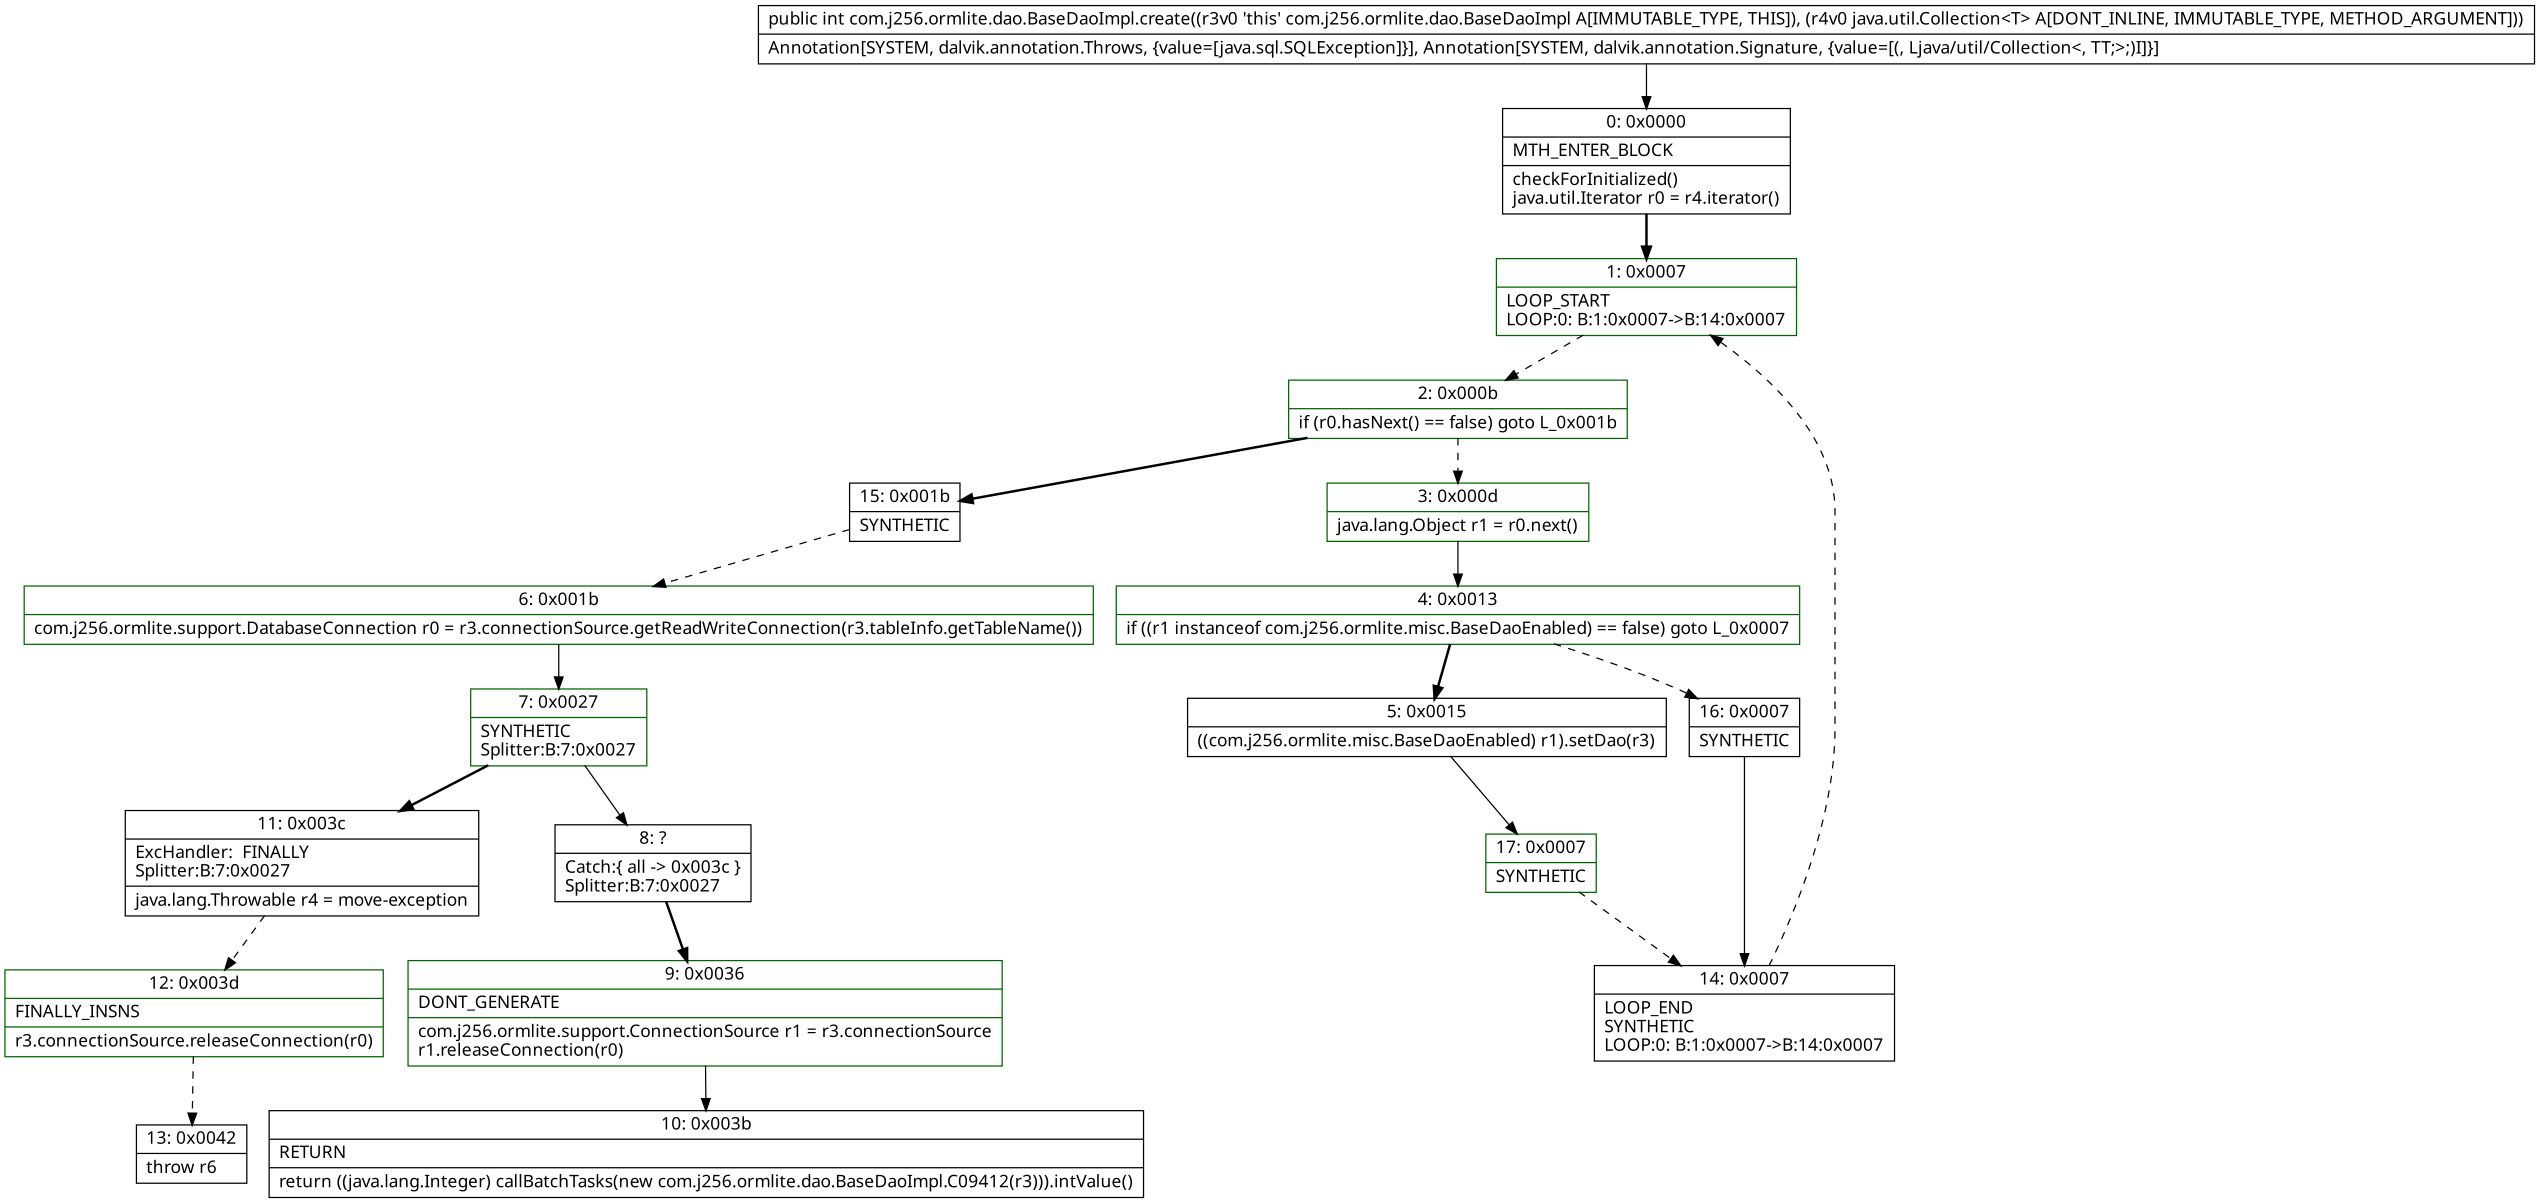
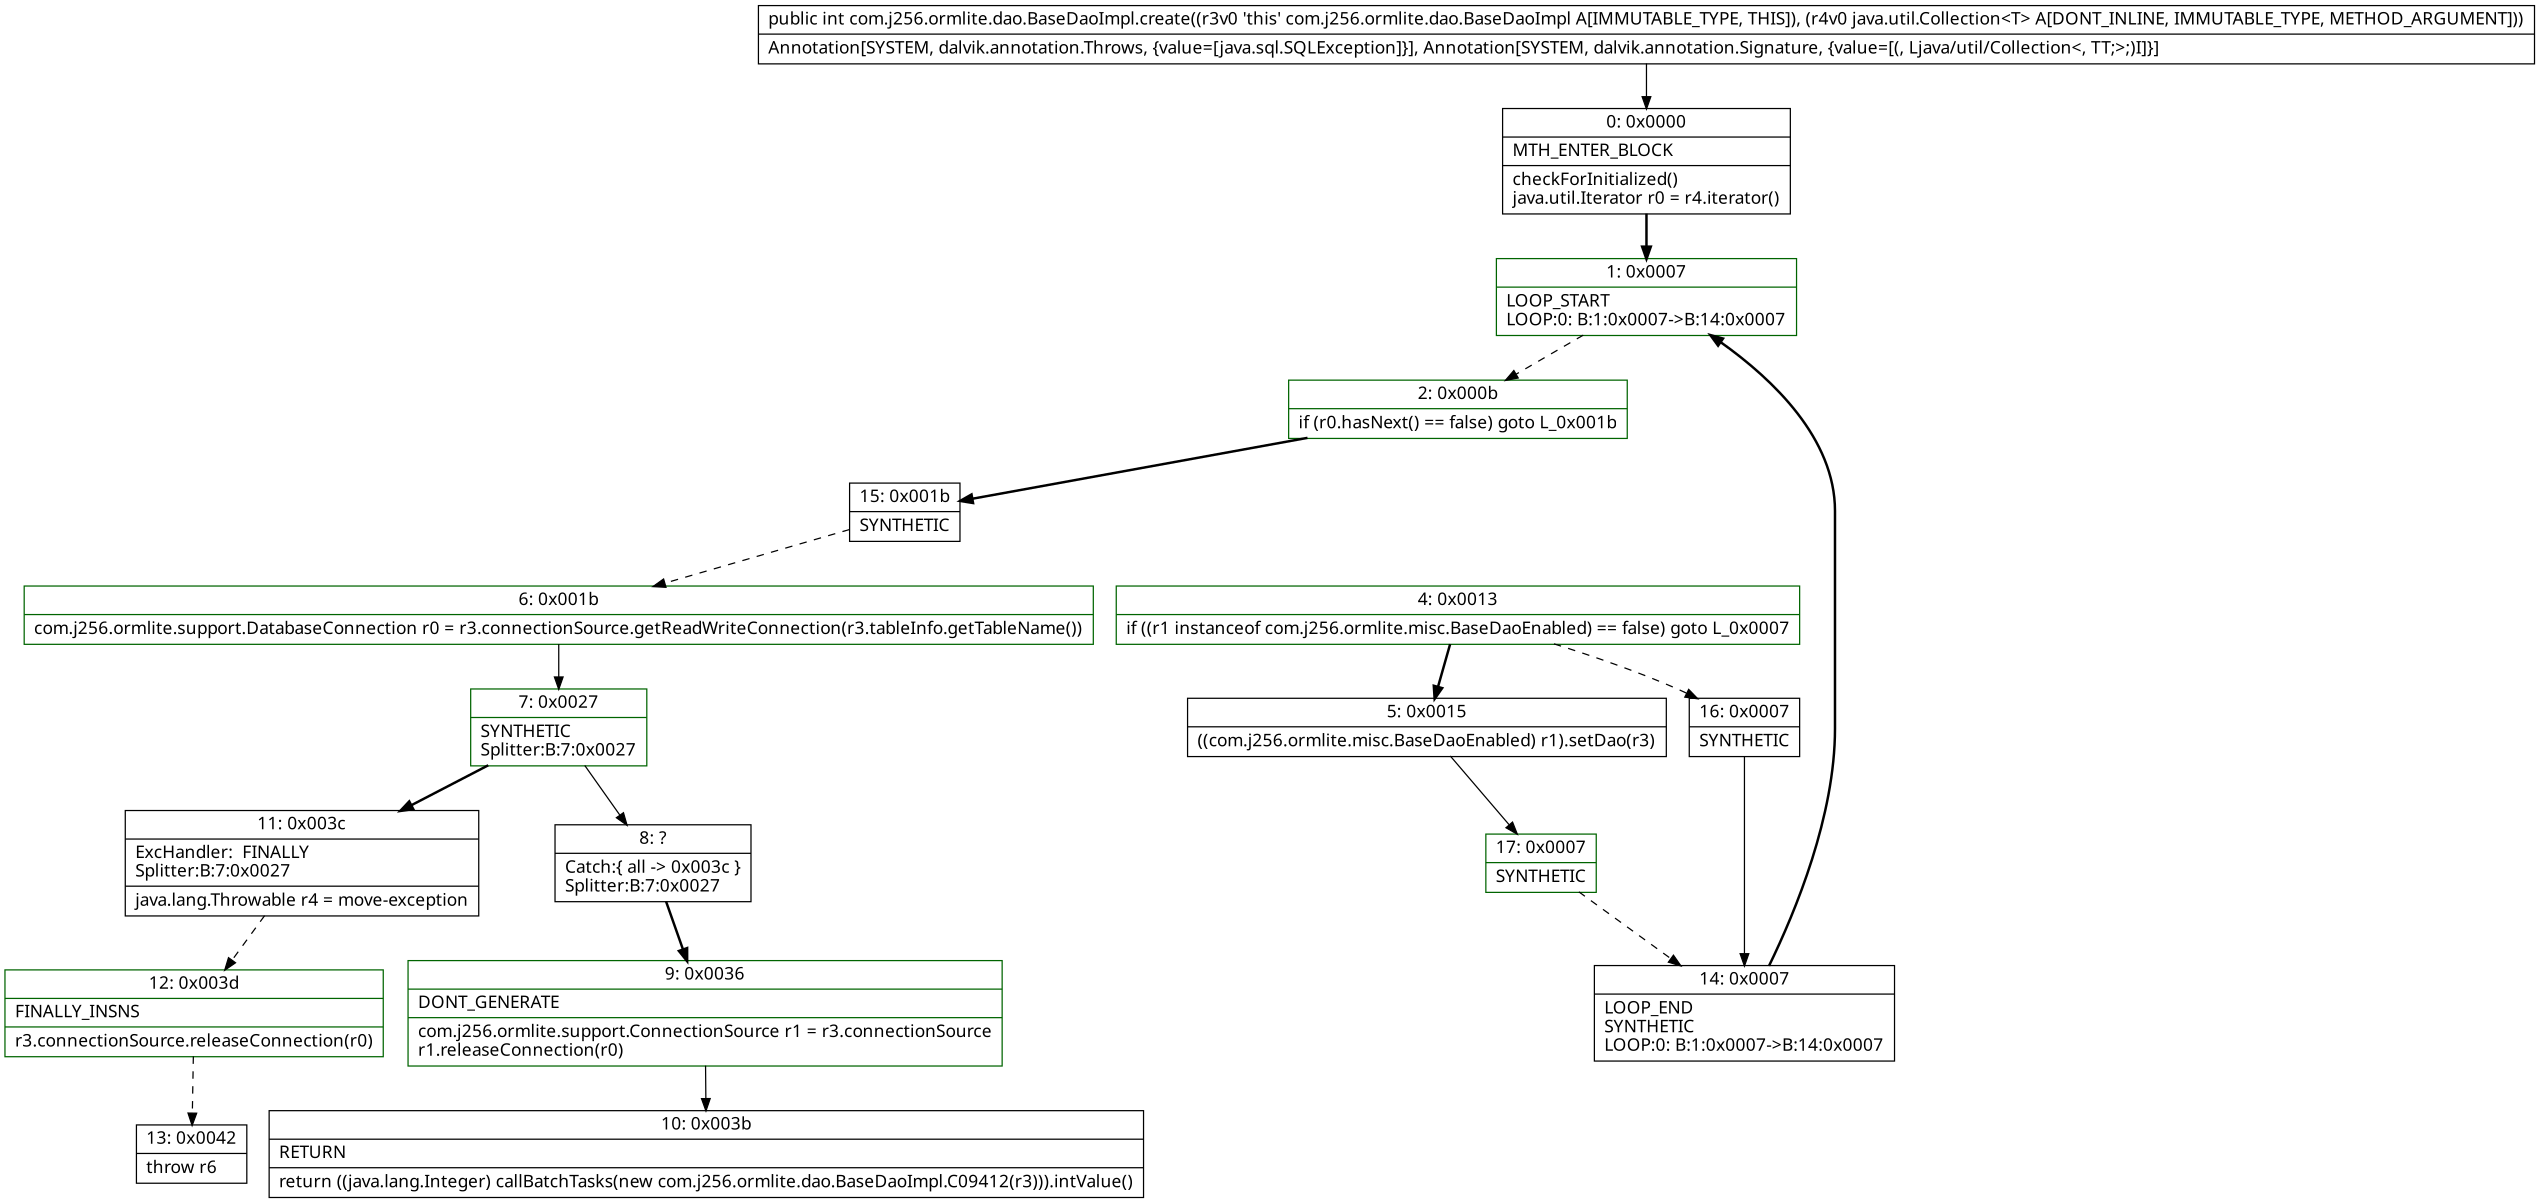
(1458, 512) -> none
(1835, 638) -> (1835, 638)
